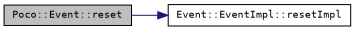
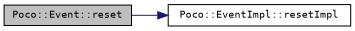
(259, 15) -> (259, 15)
